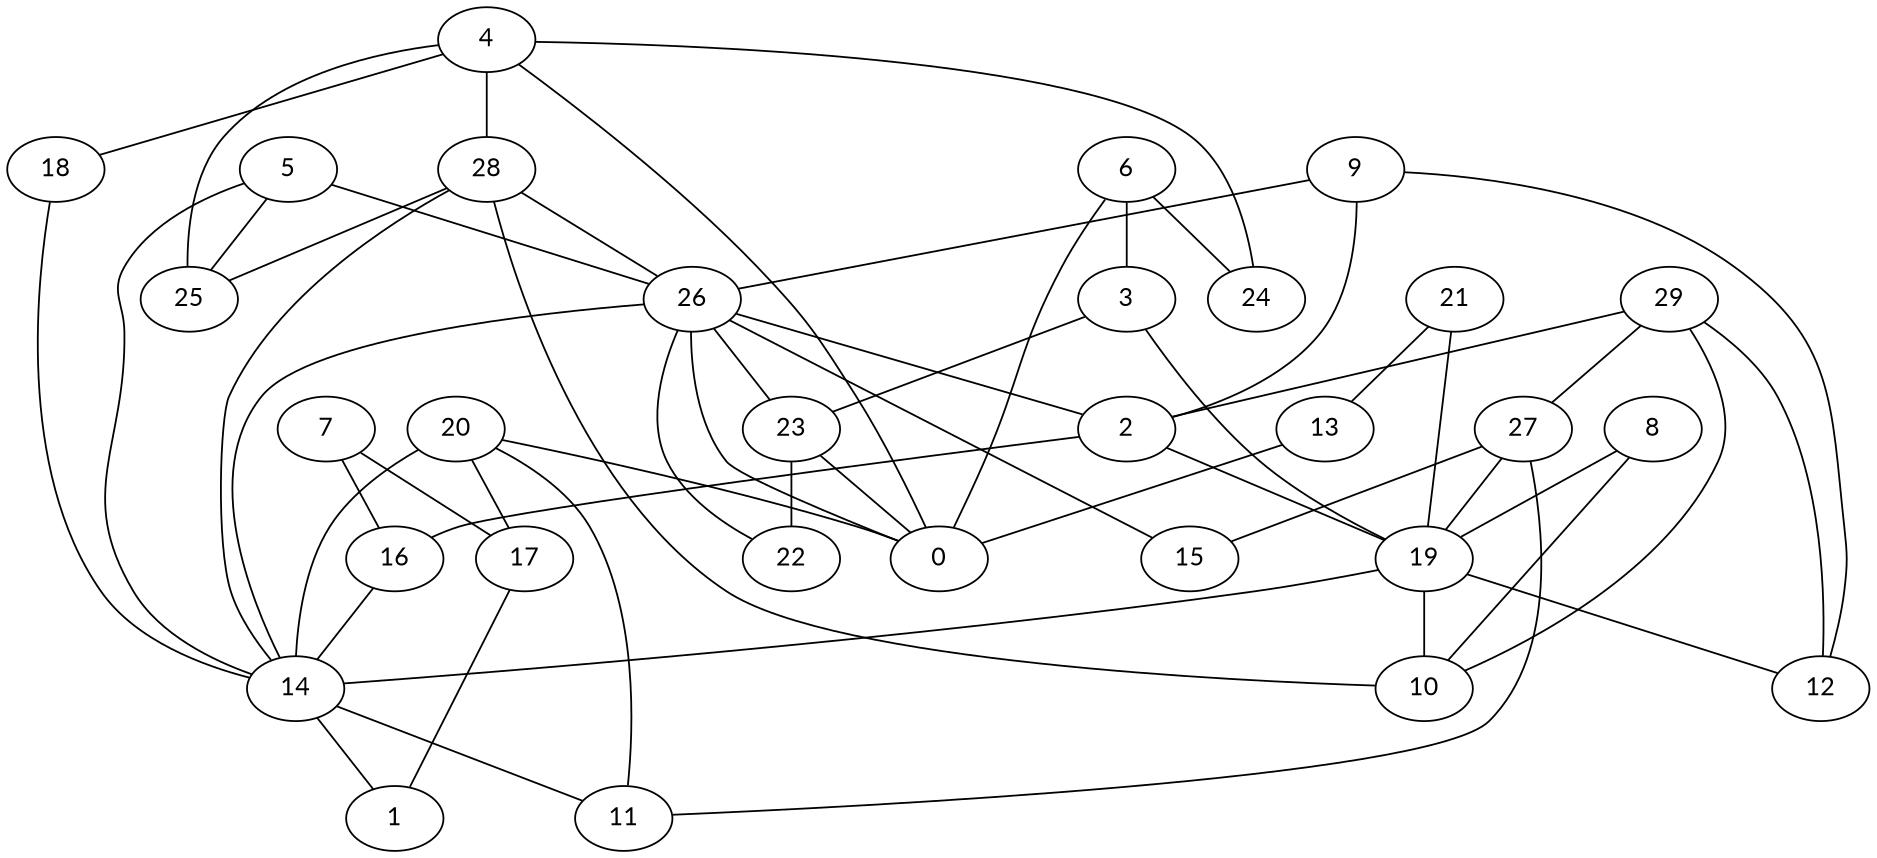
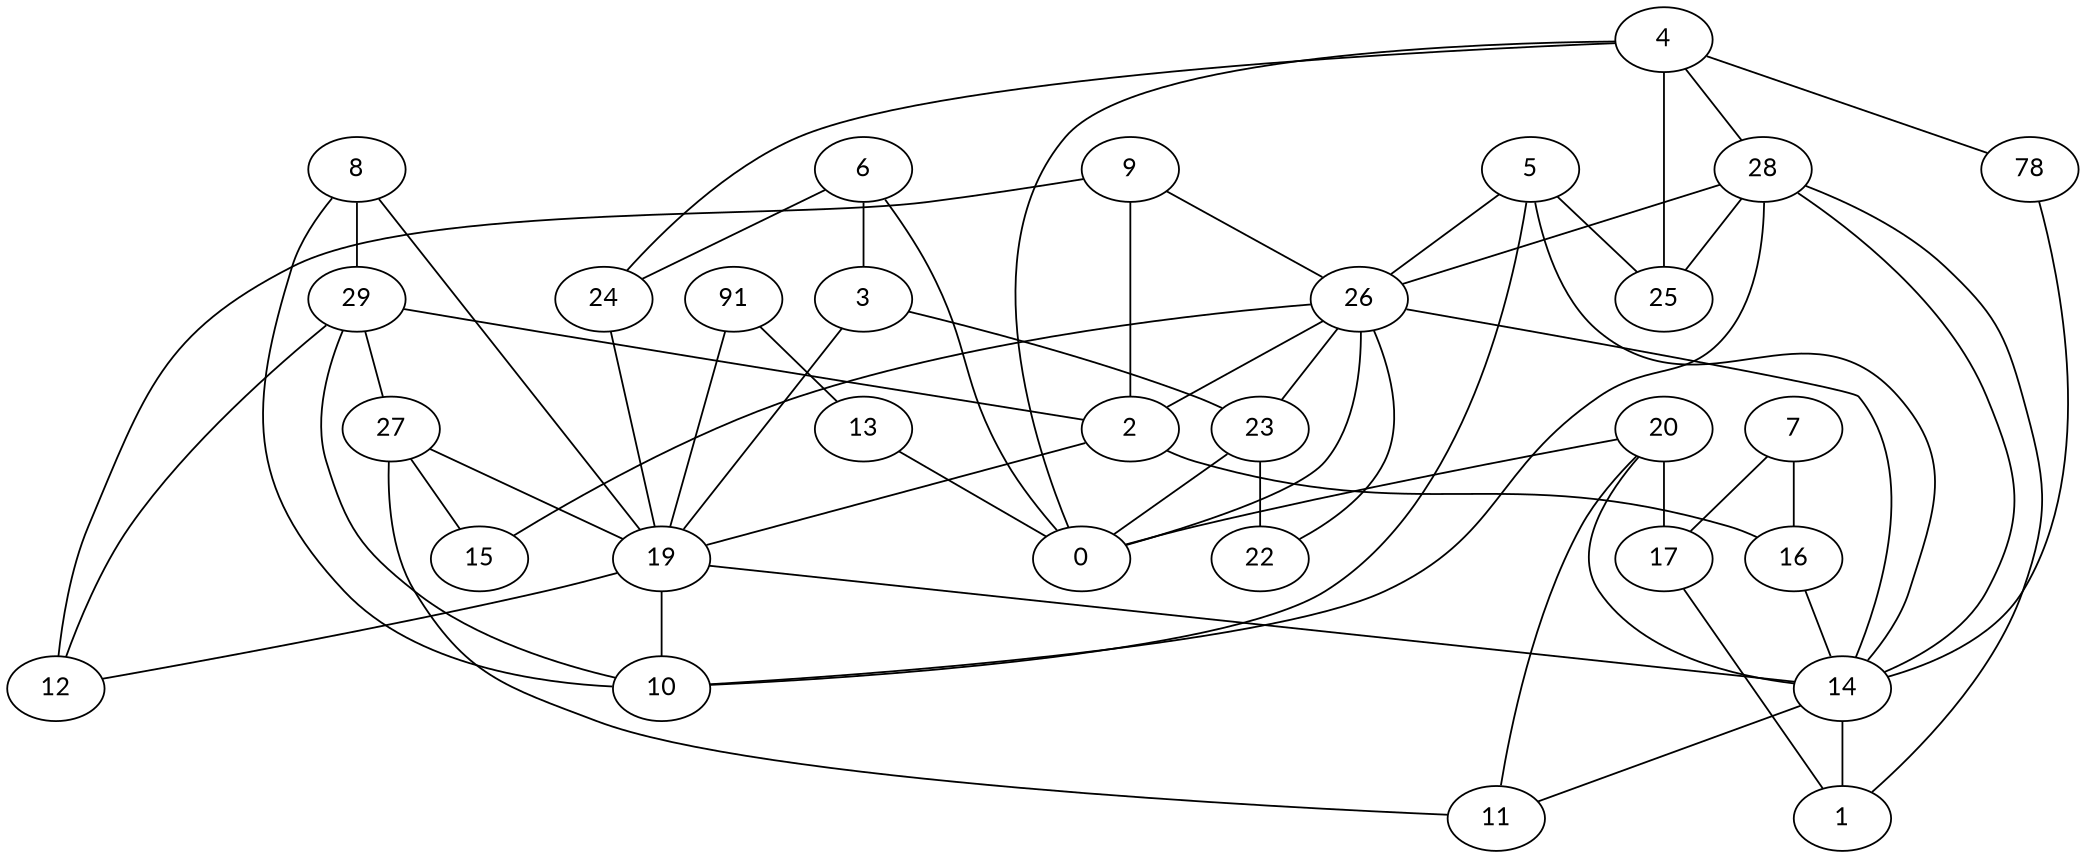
(56, 169) -> (2030, 169)
none -> (357, 233)
(1455, 299) -> (734, 299)
none -> (633, 429)
none -> (2039, 463)
none -> (1294, 605)
